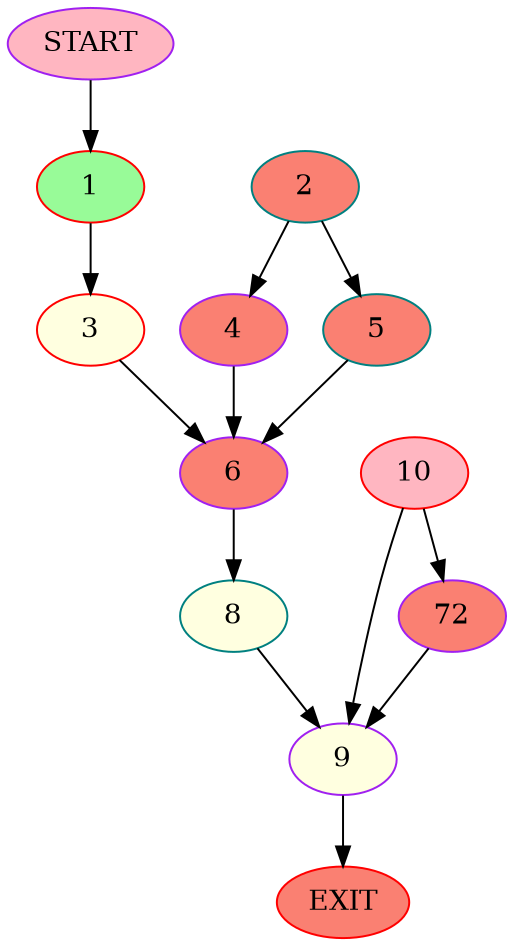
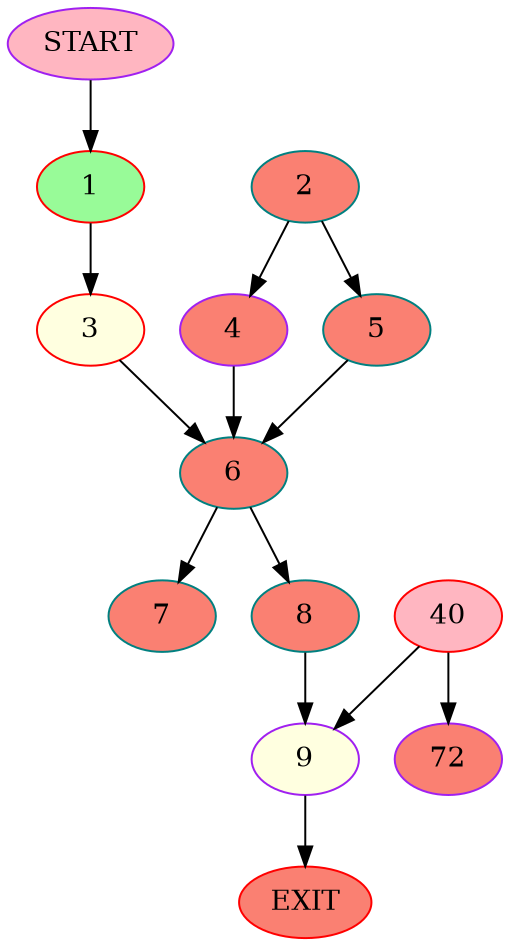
(234, 473) -> (234, 473)
(415, 473) -> (448, 616)
none -> (162, 616)
(234, 616) -> (305, 616)
(404, 680) -> none
